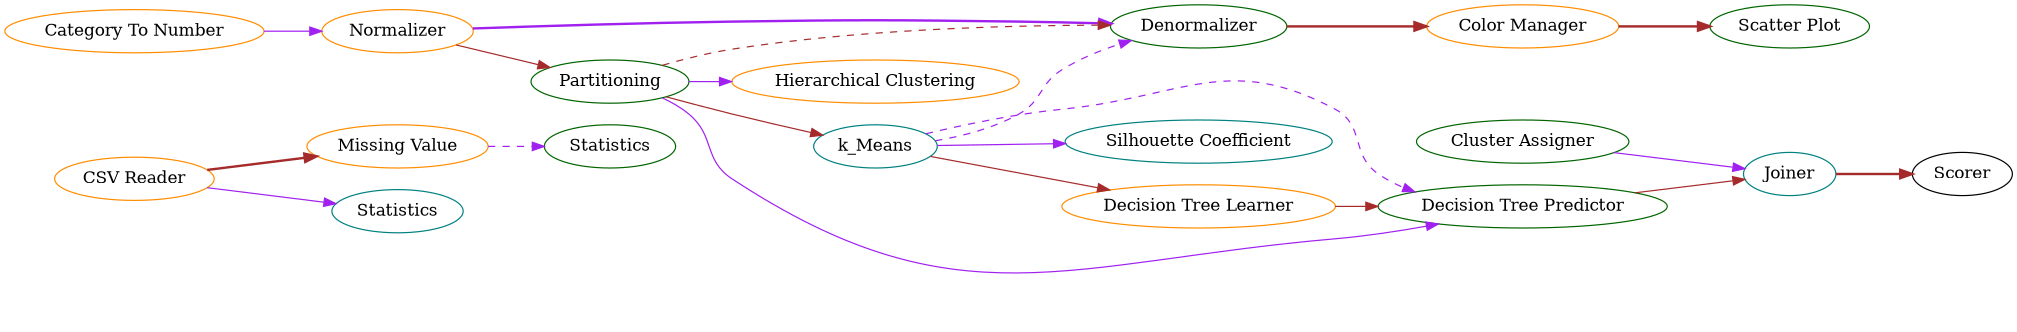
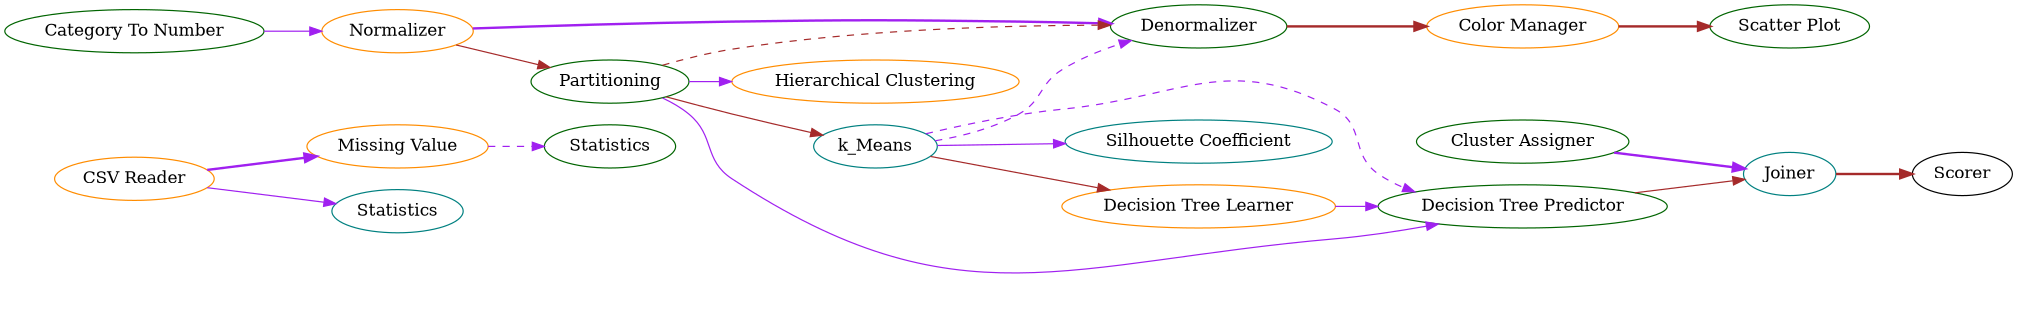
(134, 31) -> (134, 31)
(1673, 160) -> (1673, 160)
(256, 164) -> (256, 164)
(1350, 206) -> (1350, 206)
